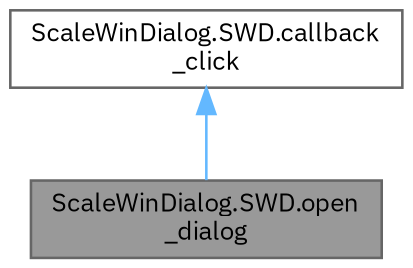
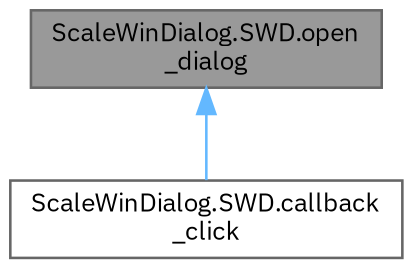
(206, 147) -> (206, 147)
